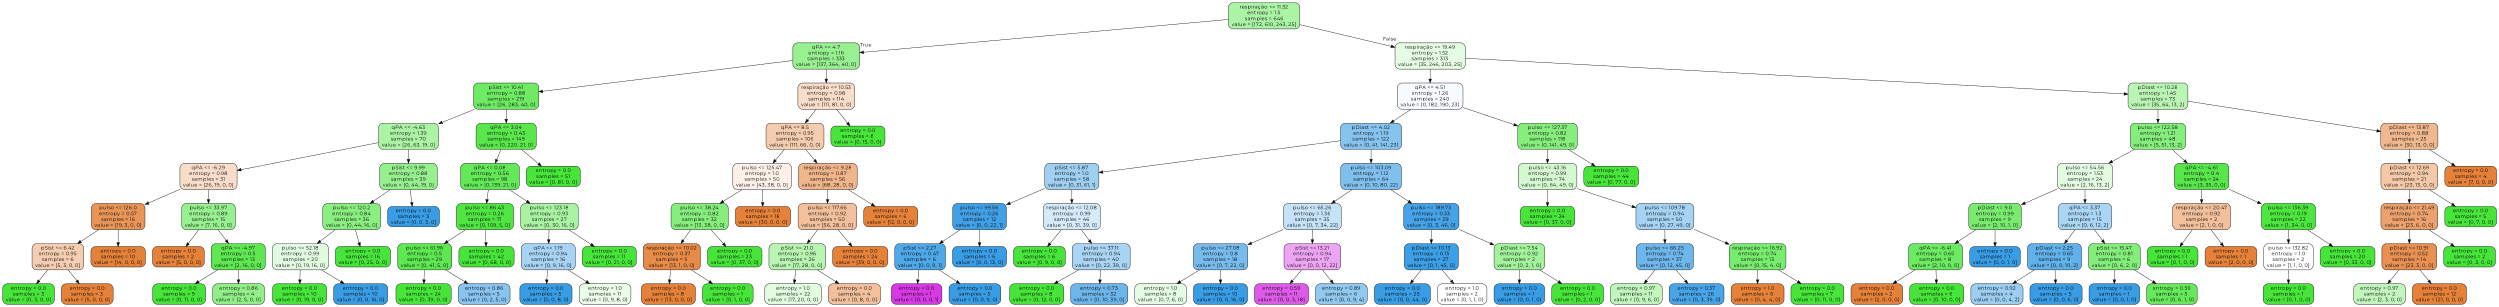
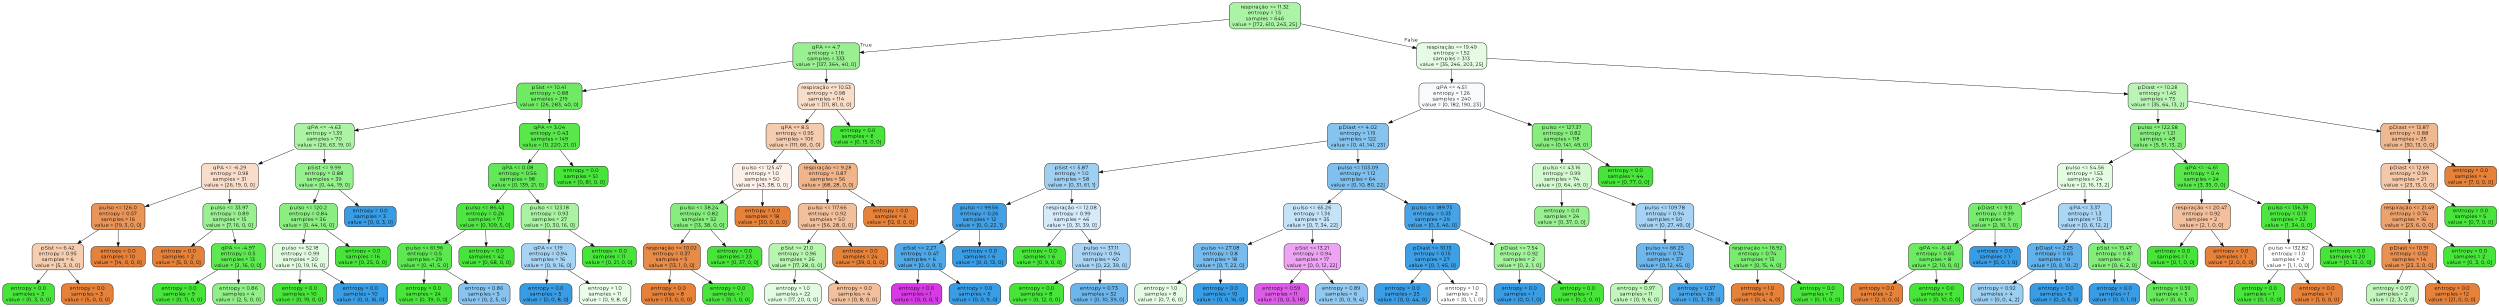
(1548, 217) -> (1562, 217)
none -> (2317, 294)
